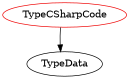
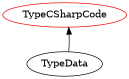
(60, 36) -> (69, 43)
